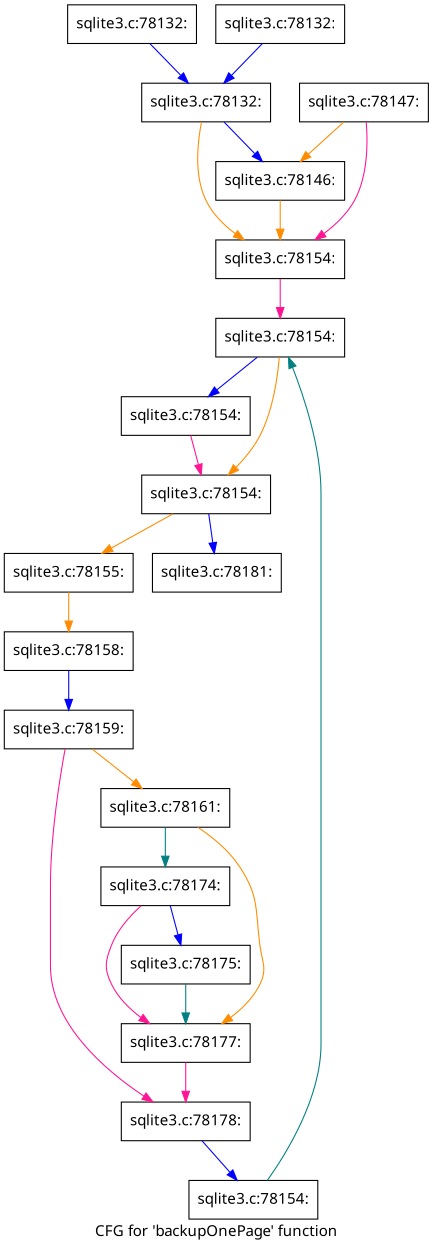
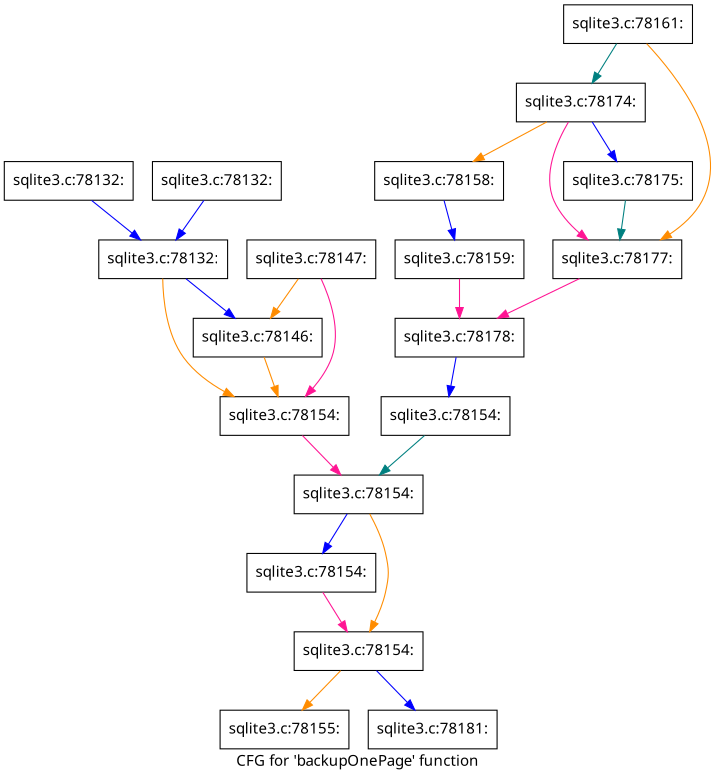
(69, 607) -> (515, 139)
(113, 765) -> none
